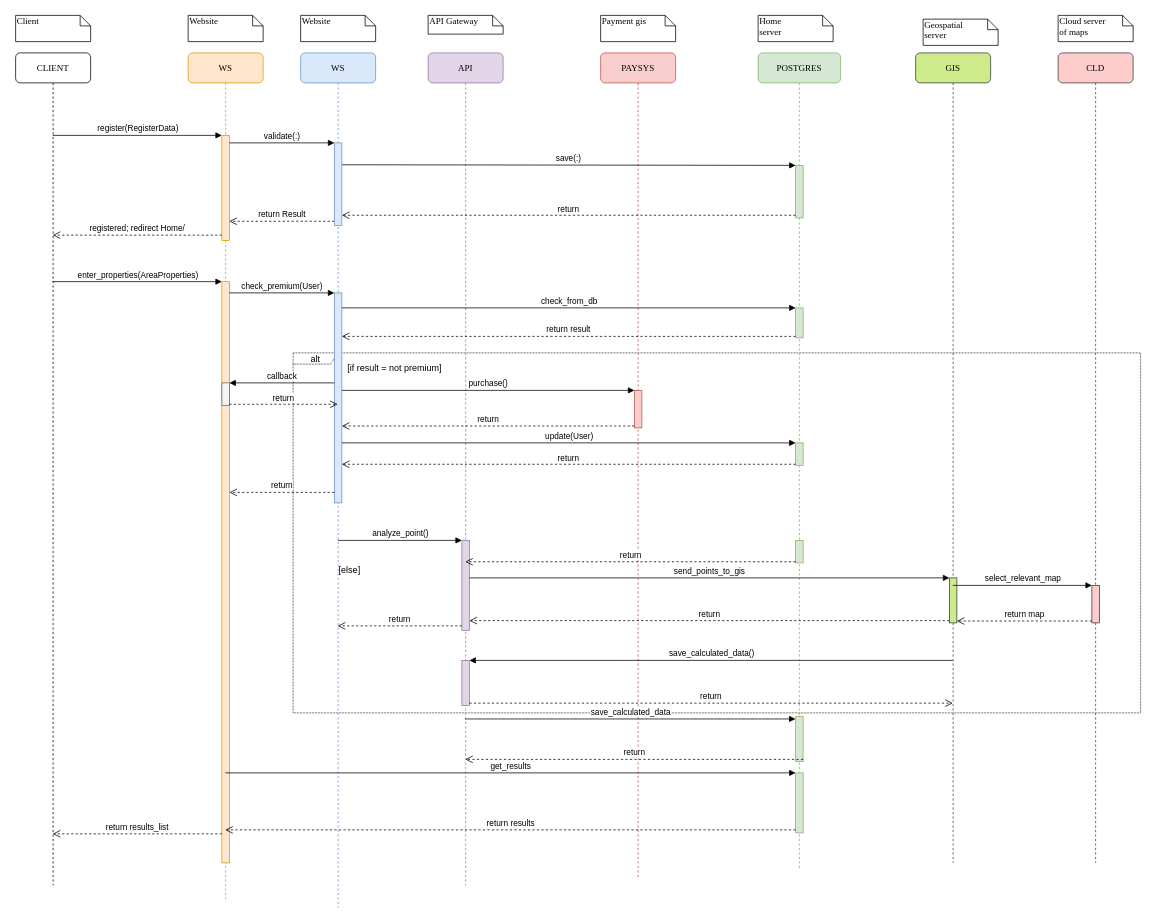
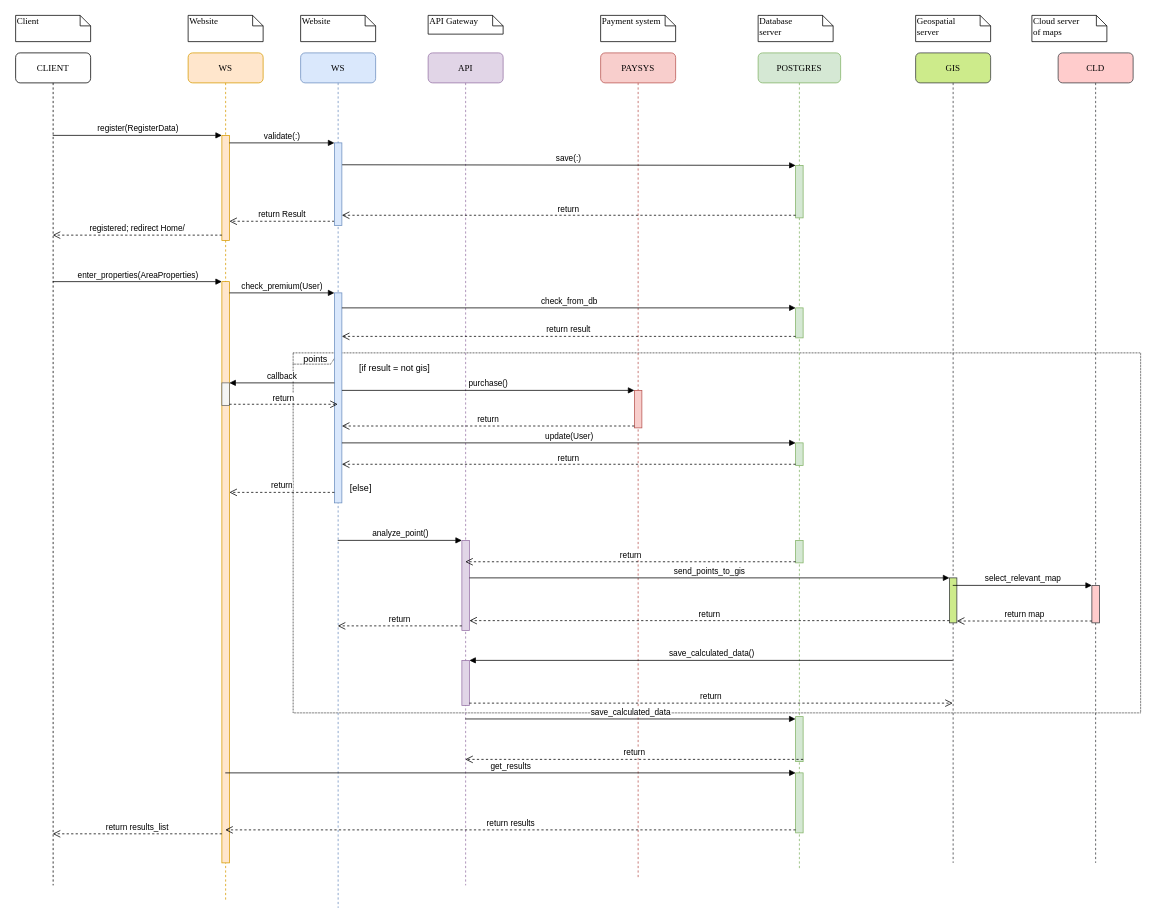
(627, 22) -> (636, 22)
(774, 27) -> (780, 27)
(1095, 29) -> (1069, 29)
(960, 32) -> (953, 29)
(315, 359) -> (315, 359)
(395, 368) -> (395, 368)
(349, 570) -> (360, 488)
